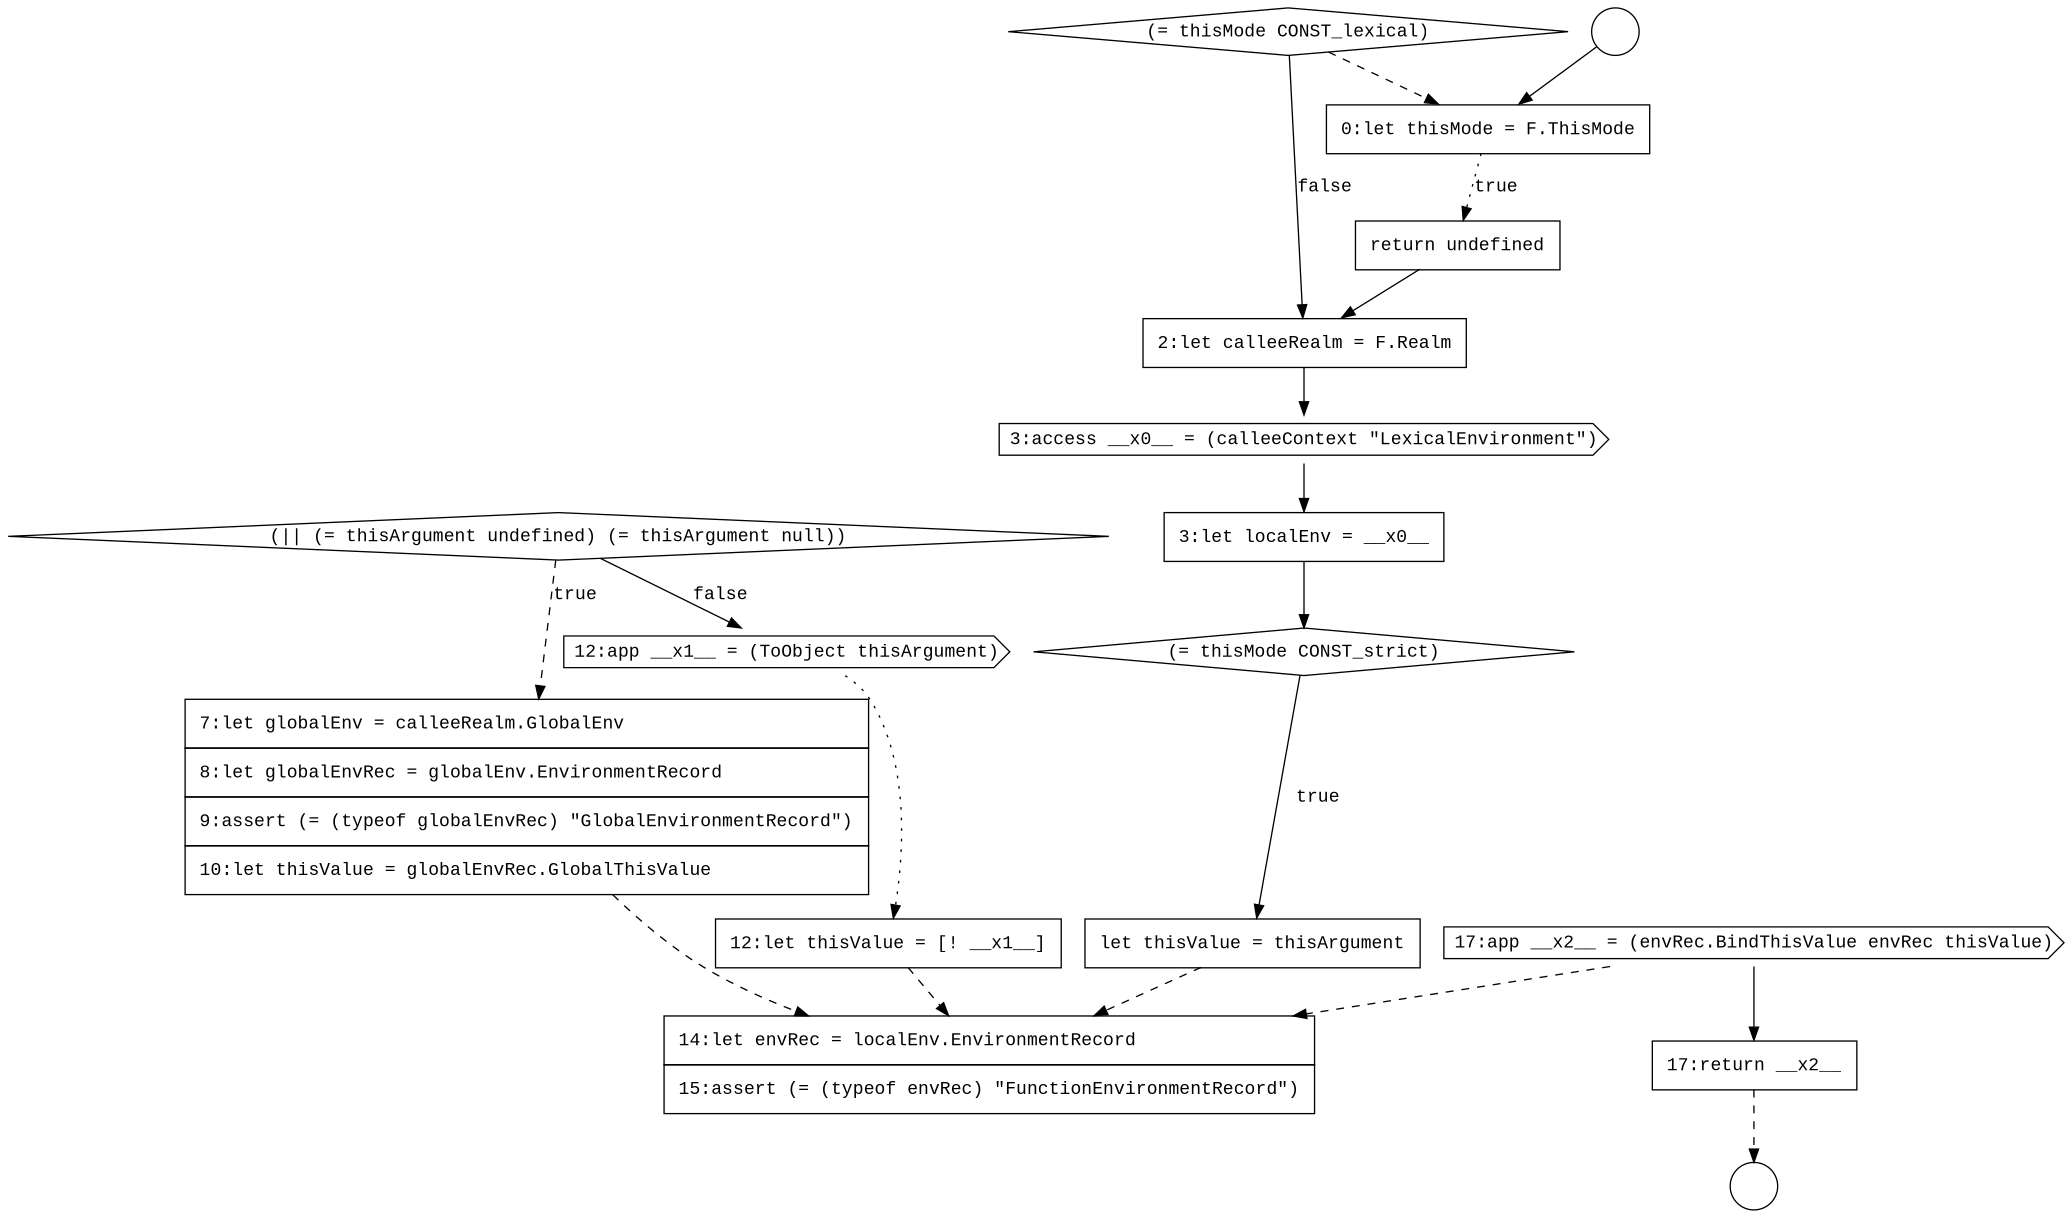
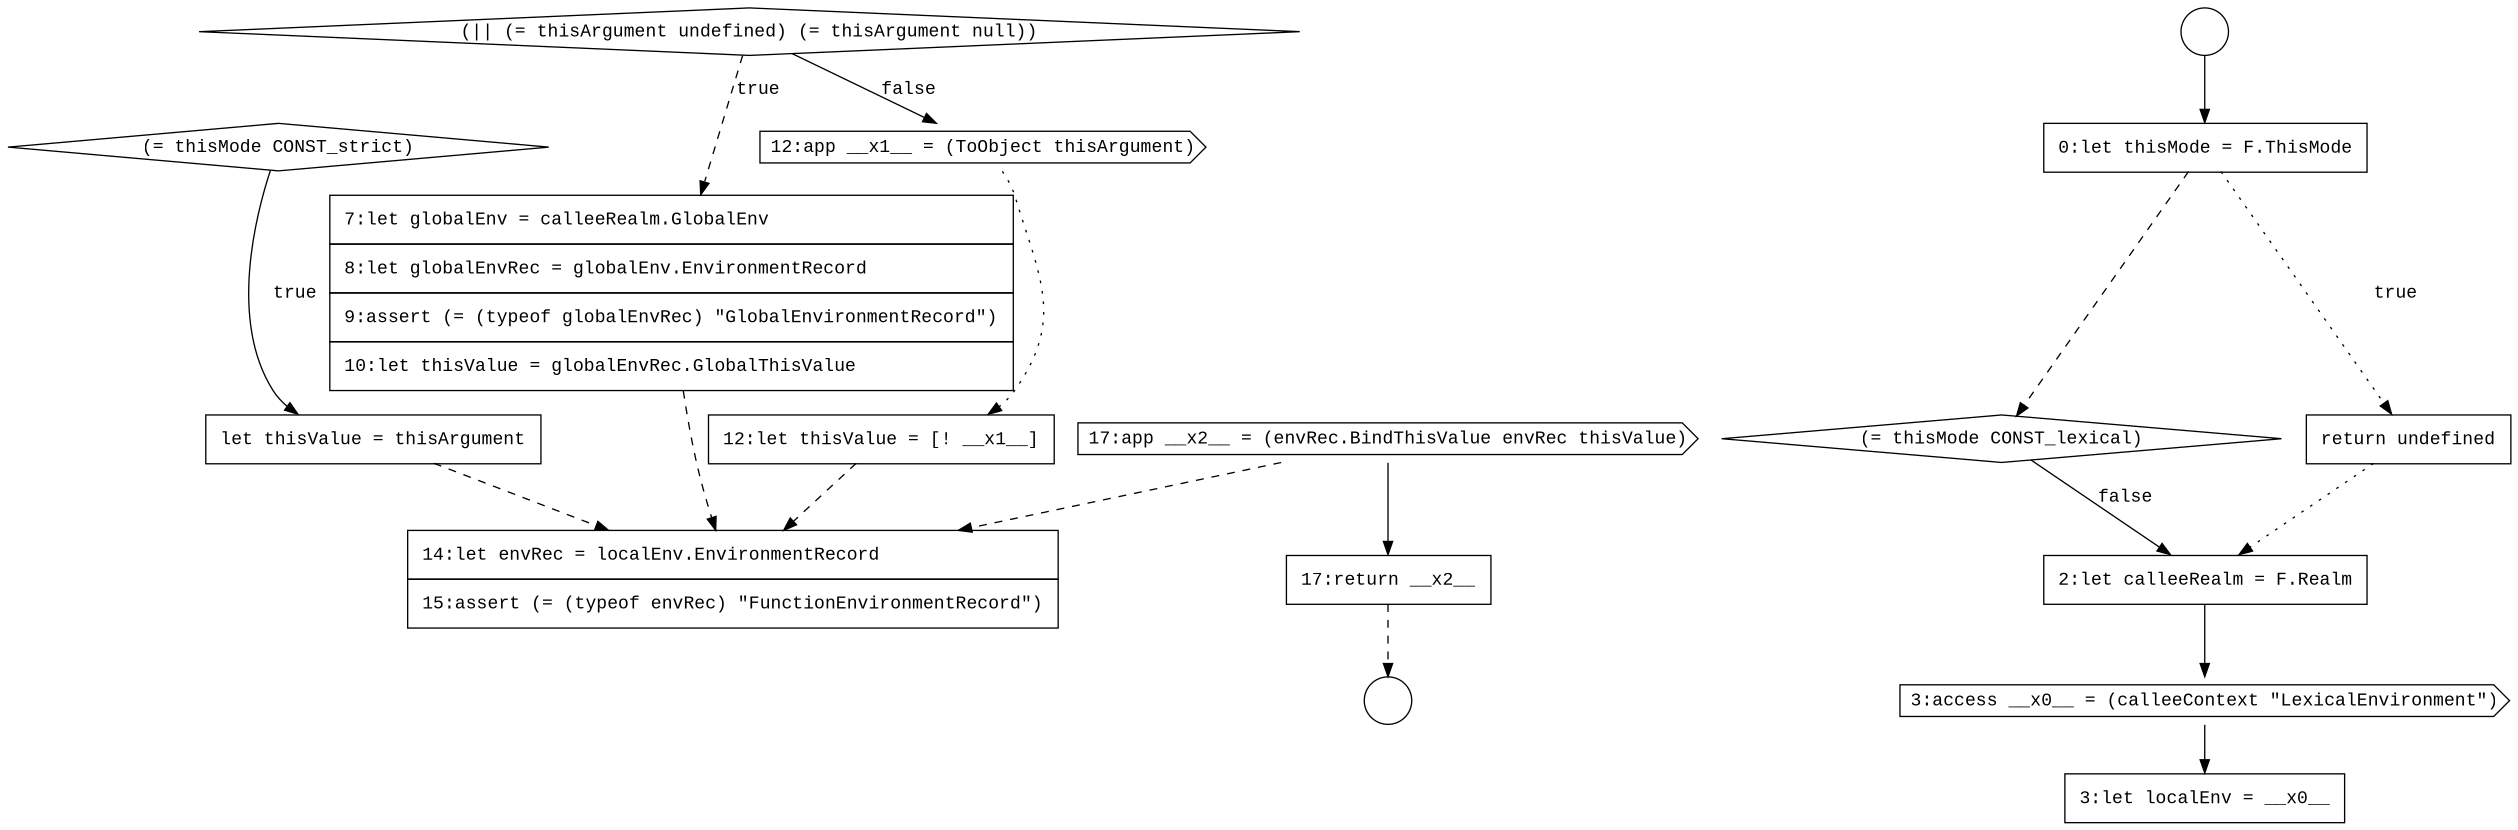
(1377, 75) -> (2106, 288)
(1386, 290) -> (2312, 505)
(1304, 588) -> none
